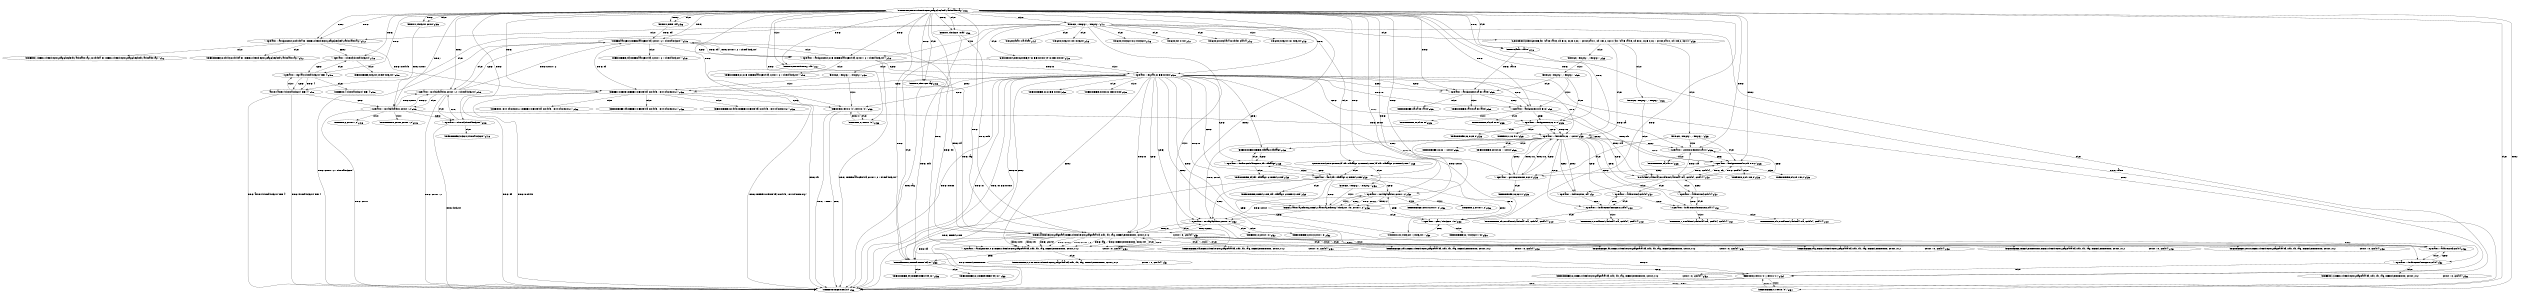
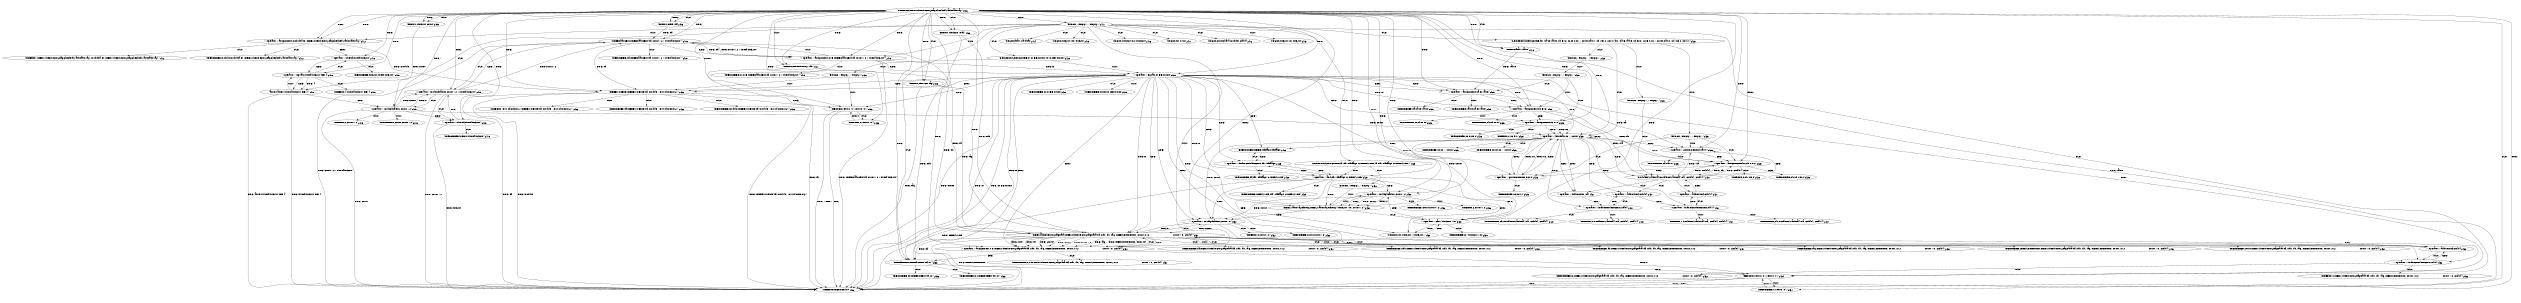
(708, 58) -> (708, 58)
(1621, 179) -> none
none -> (1426, 228)
